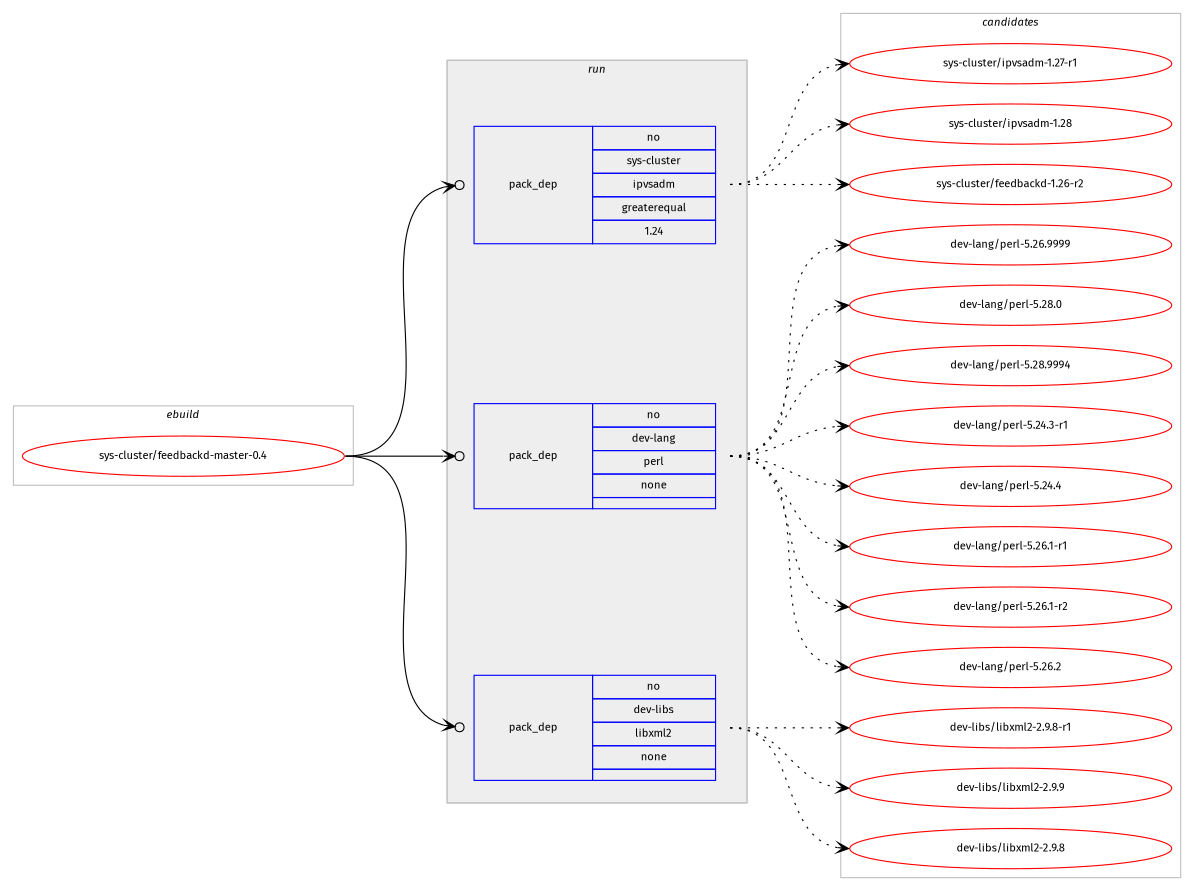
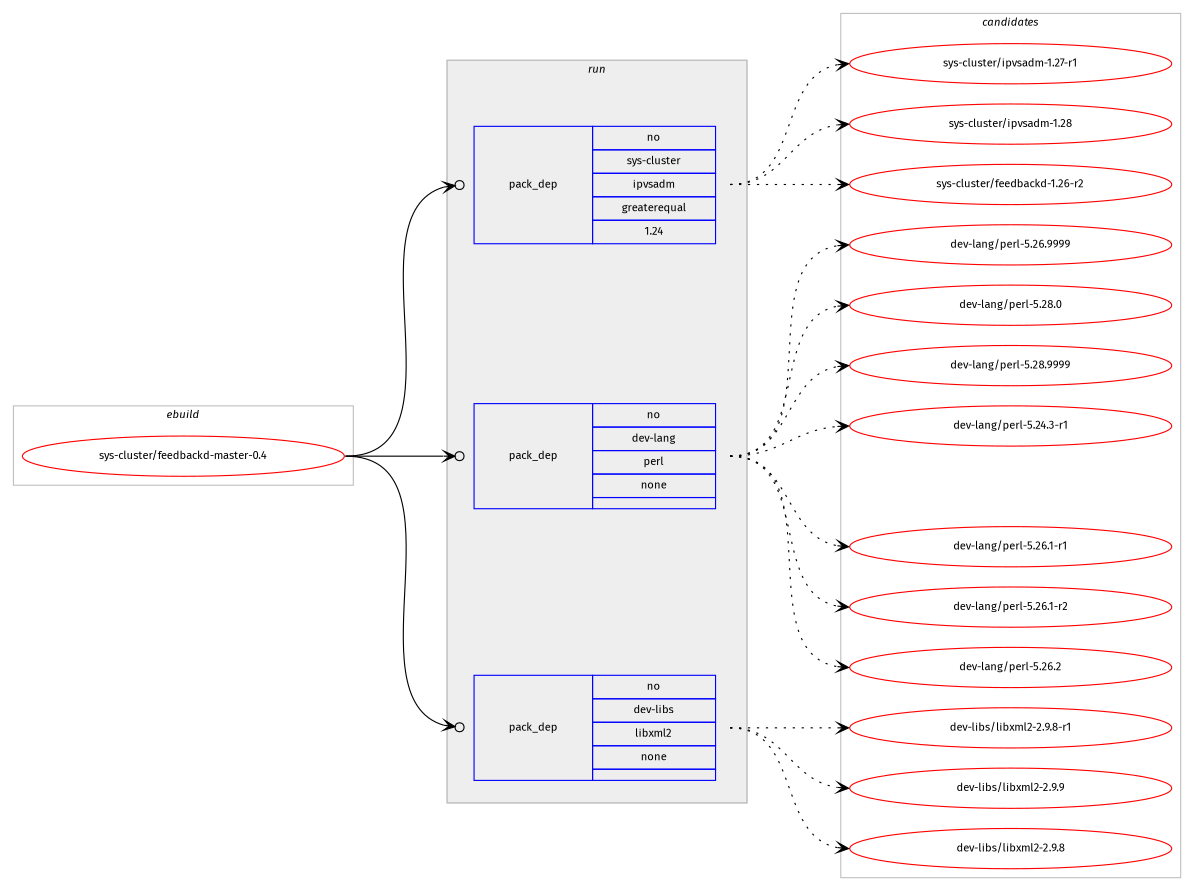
(1011, 366) -> (1011, 366)
(1011, 486) -> none
